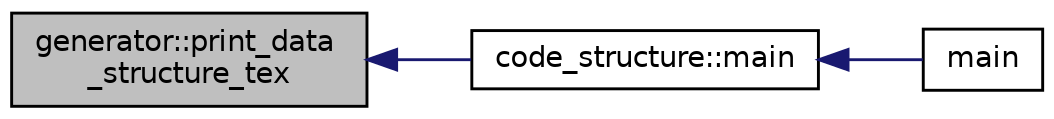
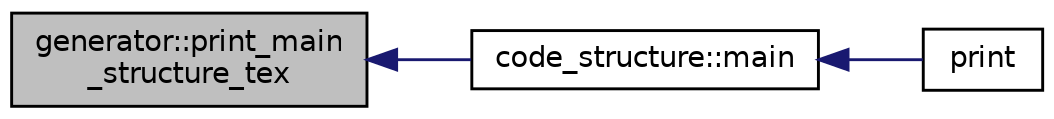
(189, 60) -> (189, 60)
(983, 60) -> (983, 60)
